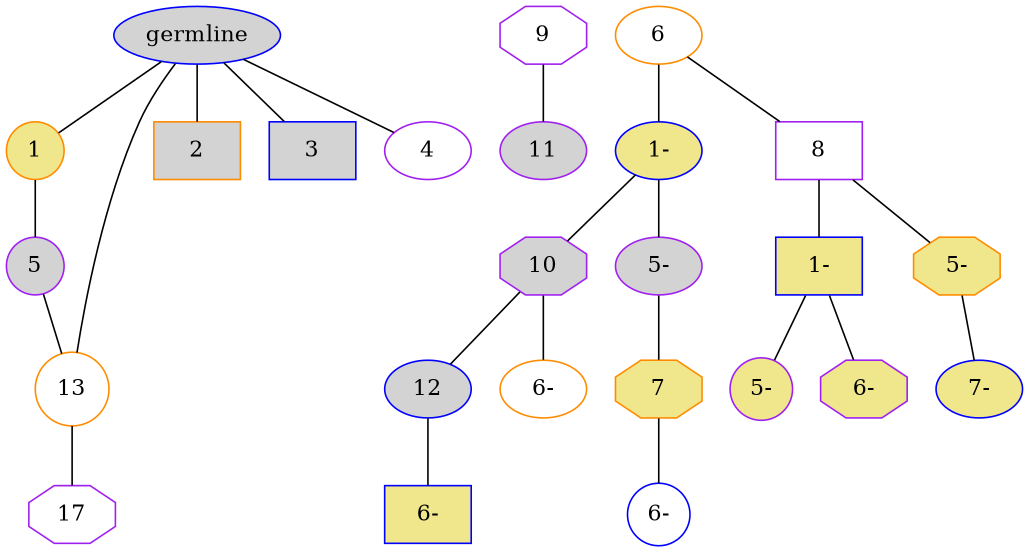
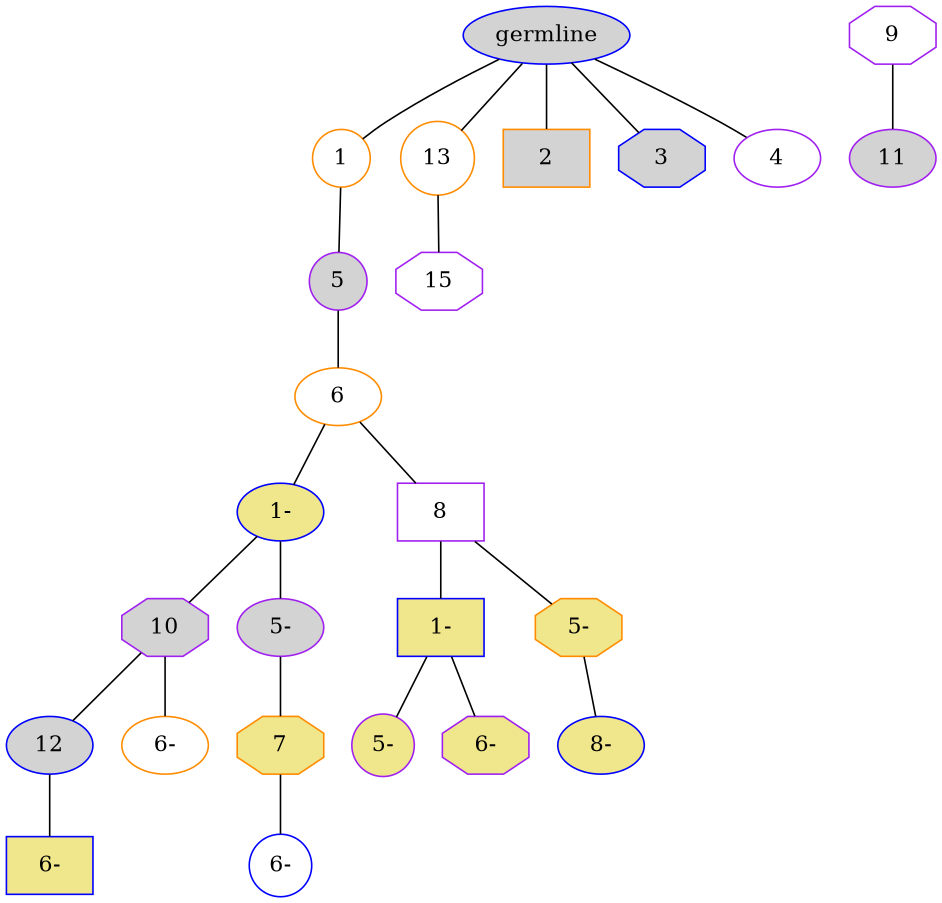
(35, 151) -> (341, 158)
(313, 151) -> (662, 158)
(53, 324) -> (338, 339)
(979, 389) -> (601, 745)
(72, 514) -> (439, 281)
